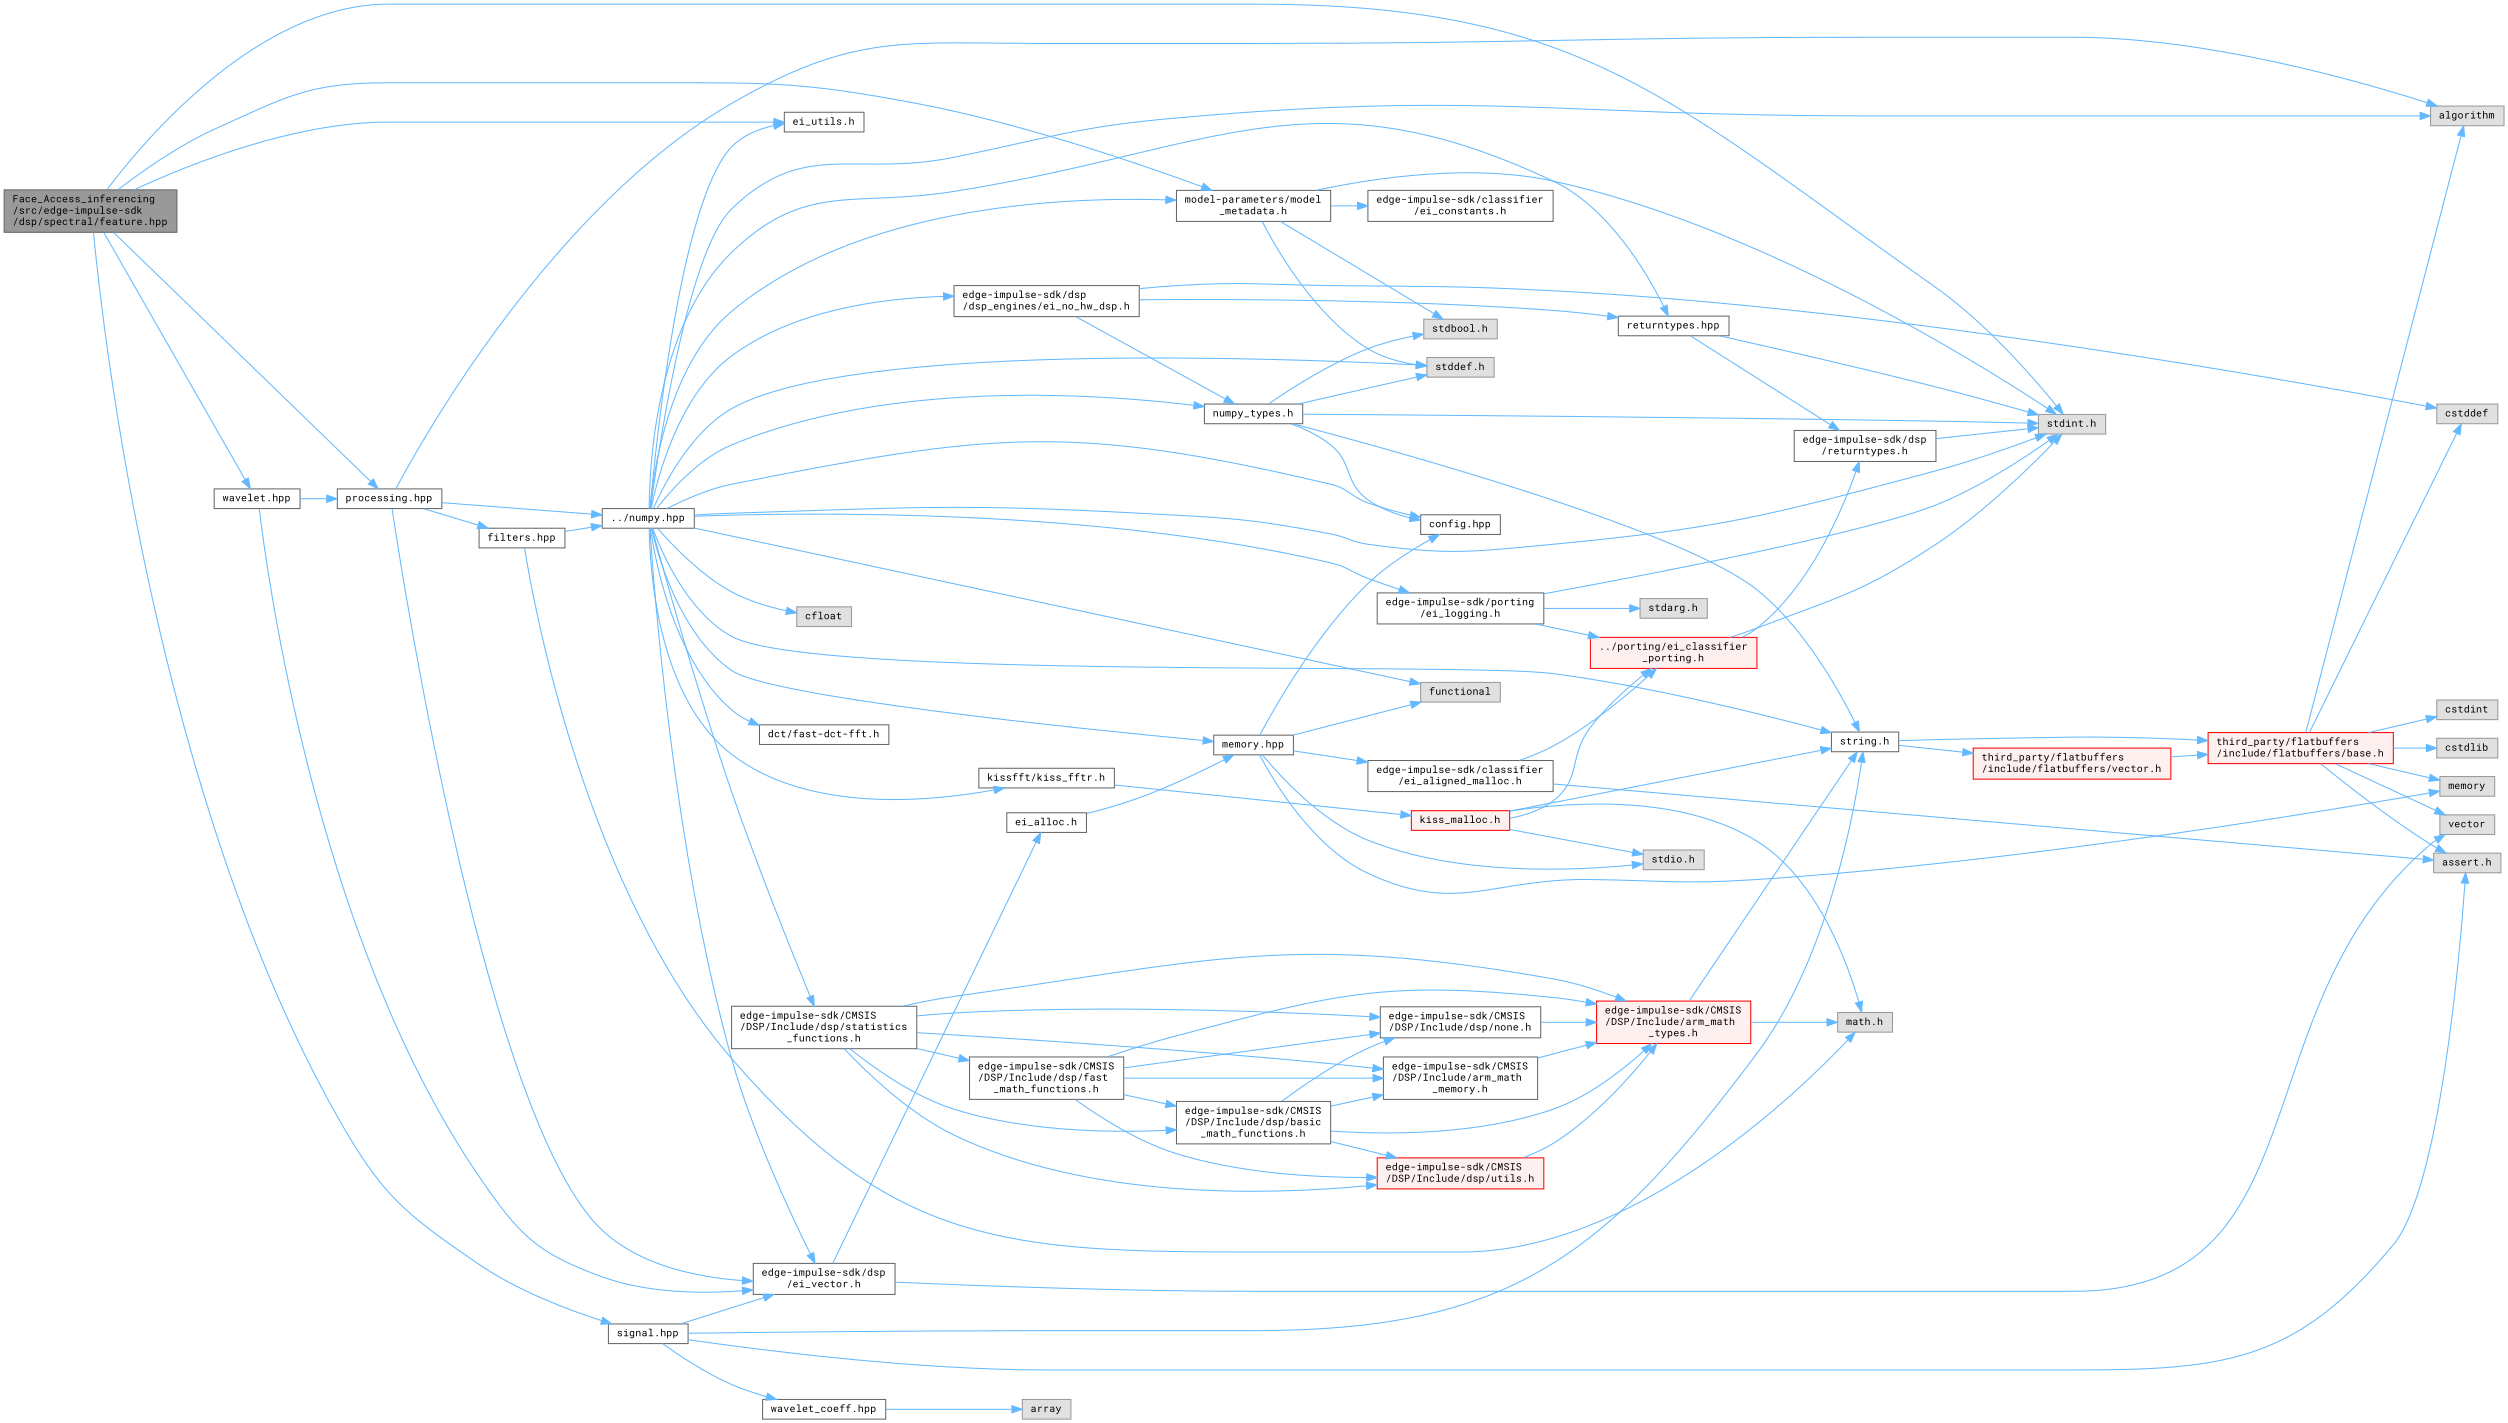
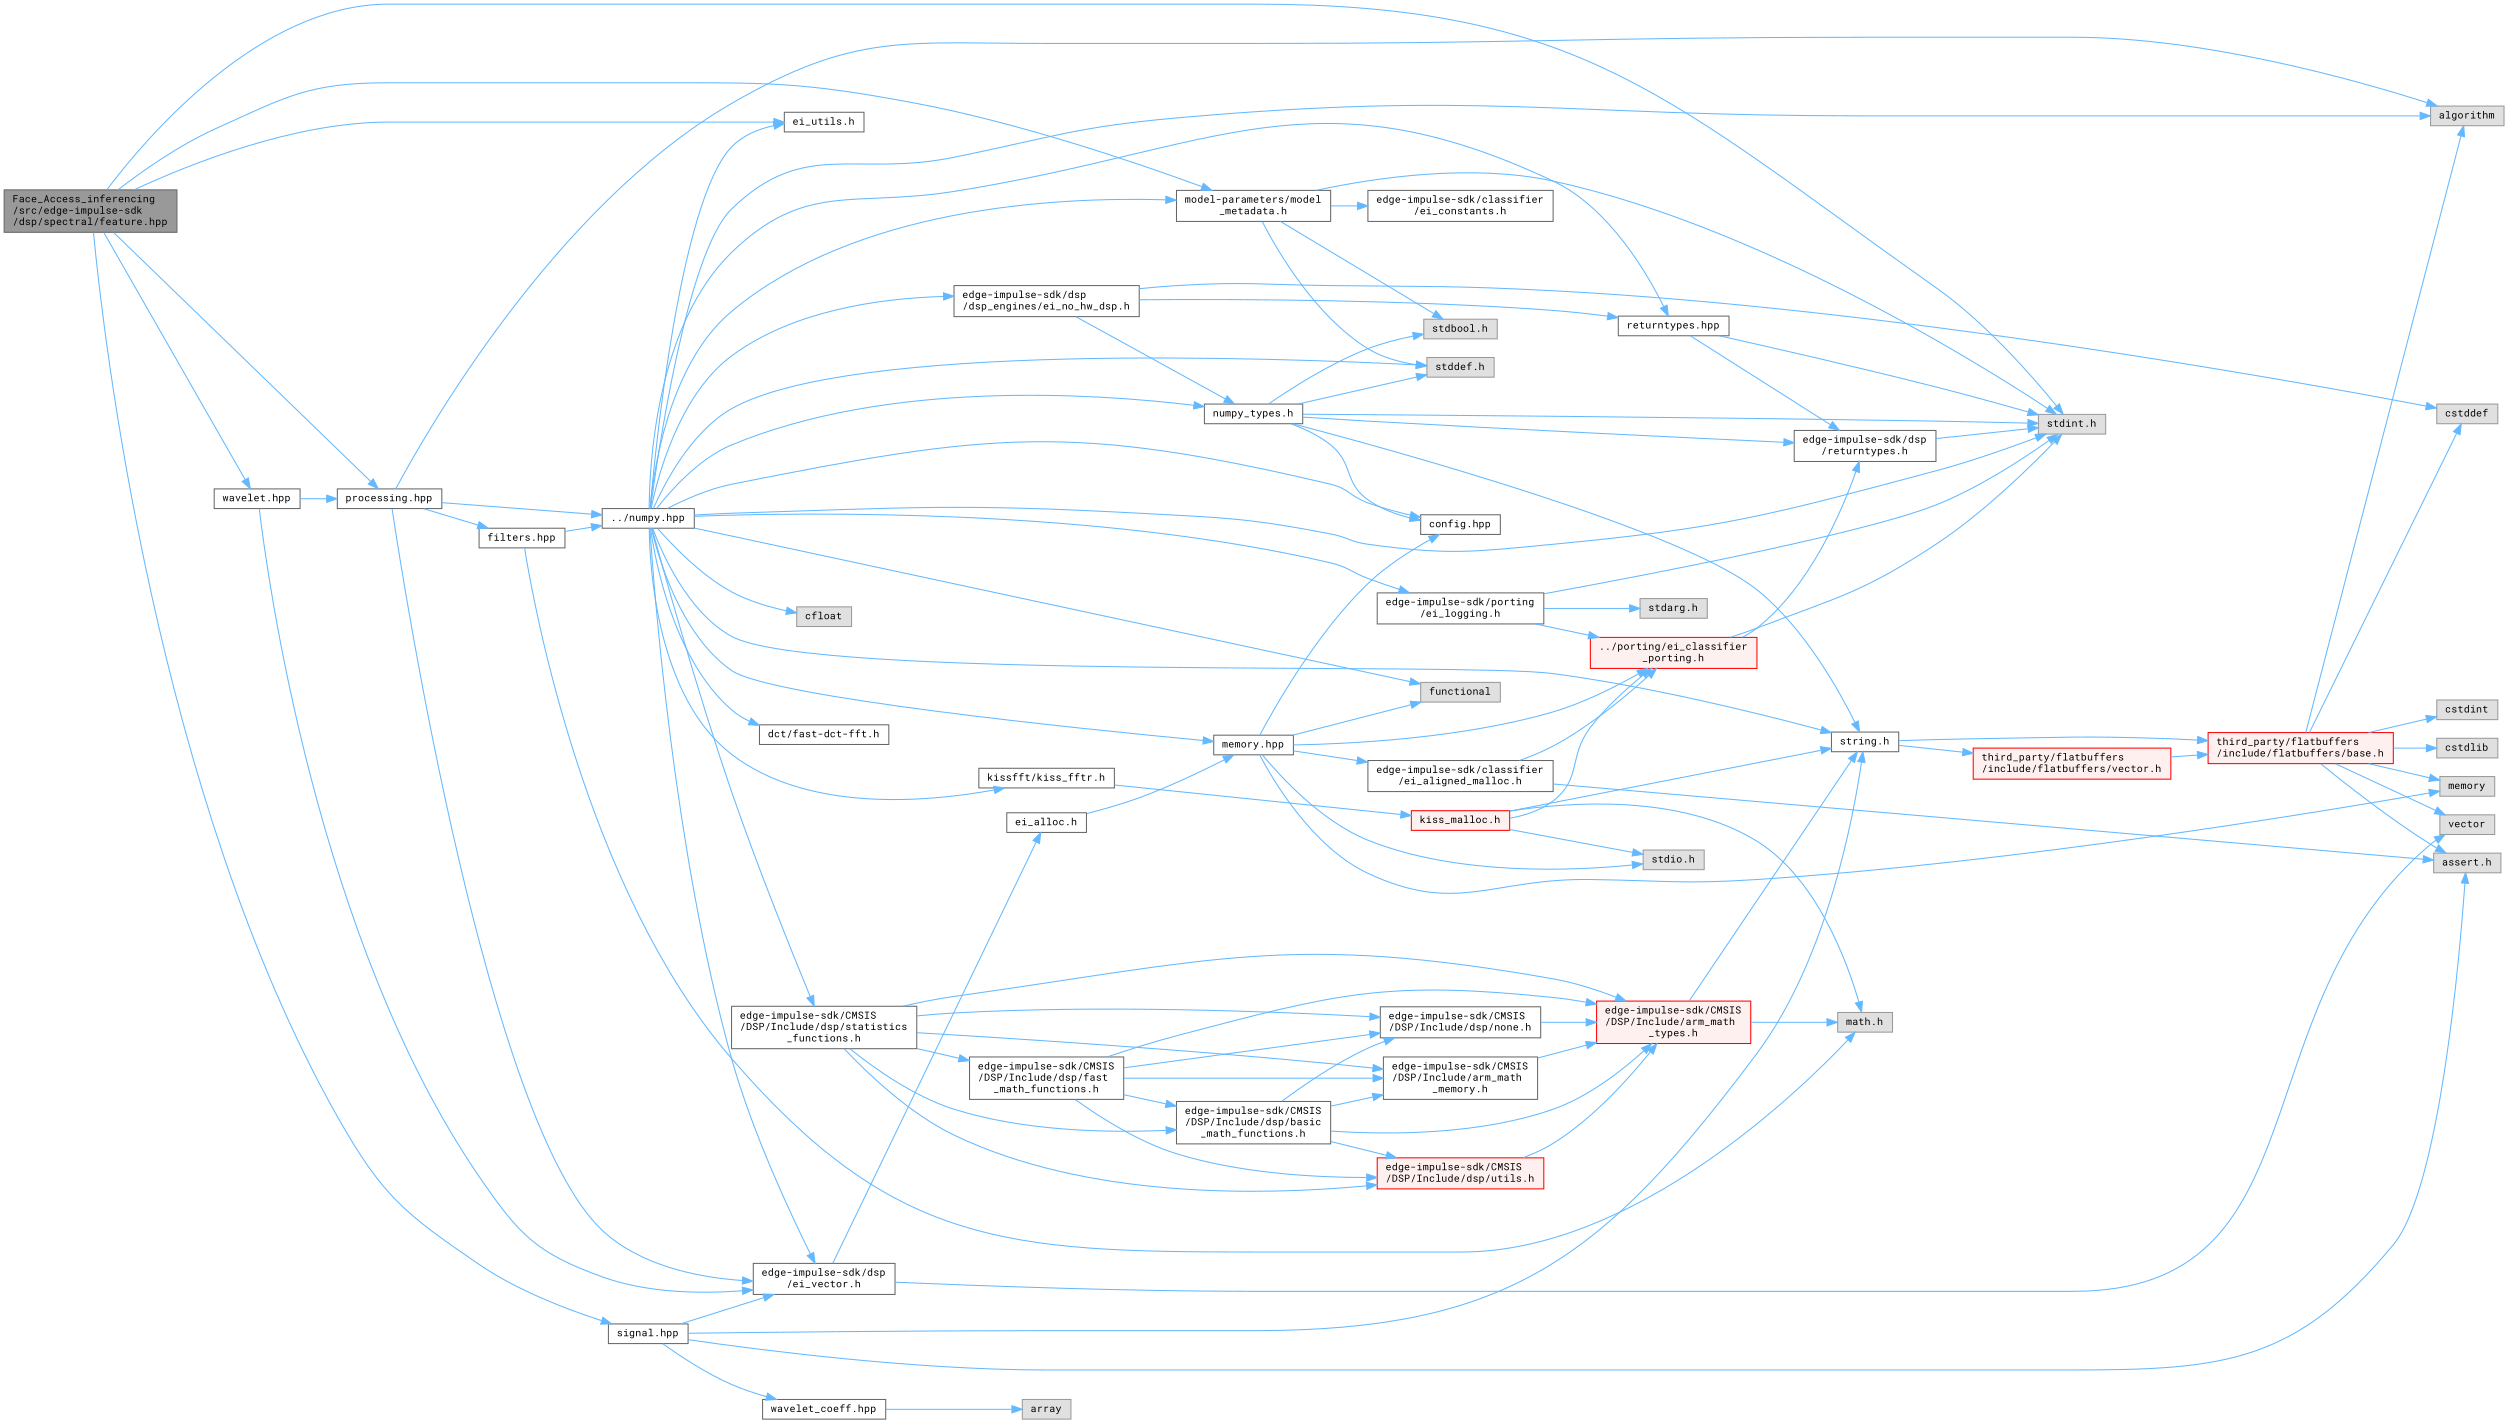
none -> (1543, 431)
none -> (1471, 730)
